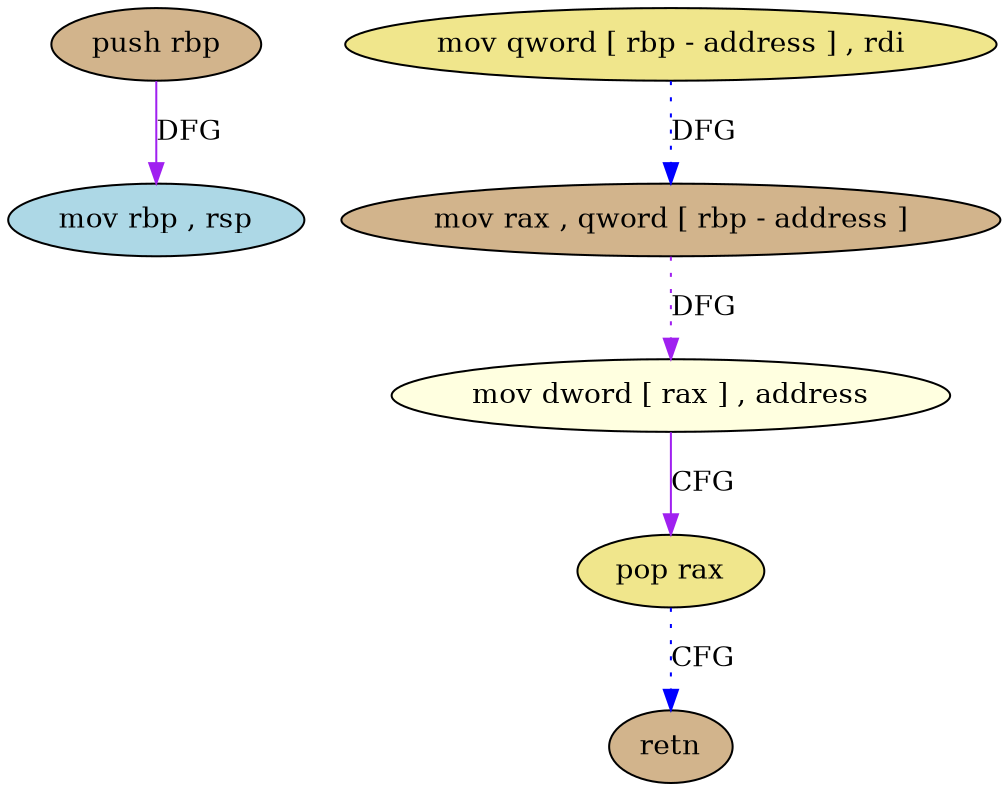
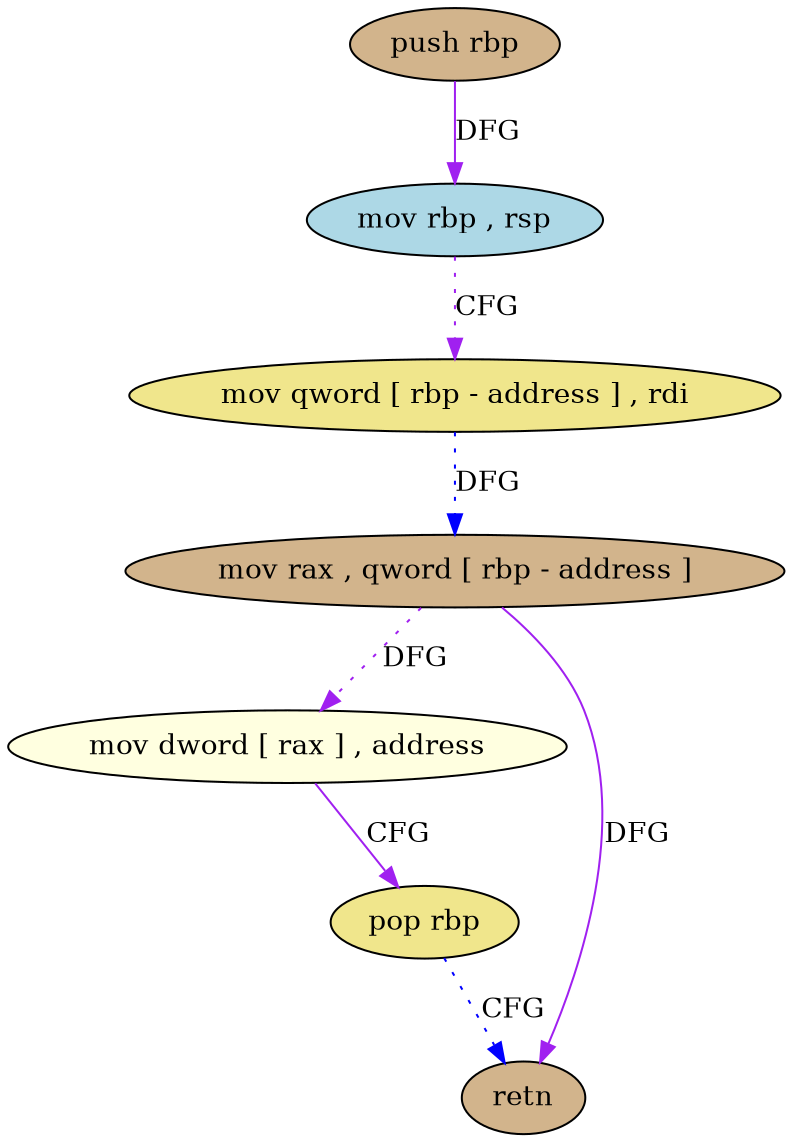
none -> (455, 298)
(671, 571) -> (425, 922)
none -> (602, 814)
